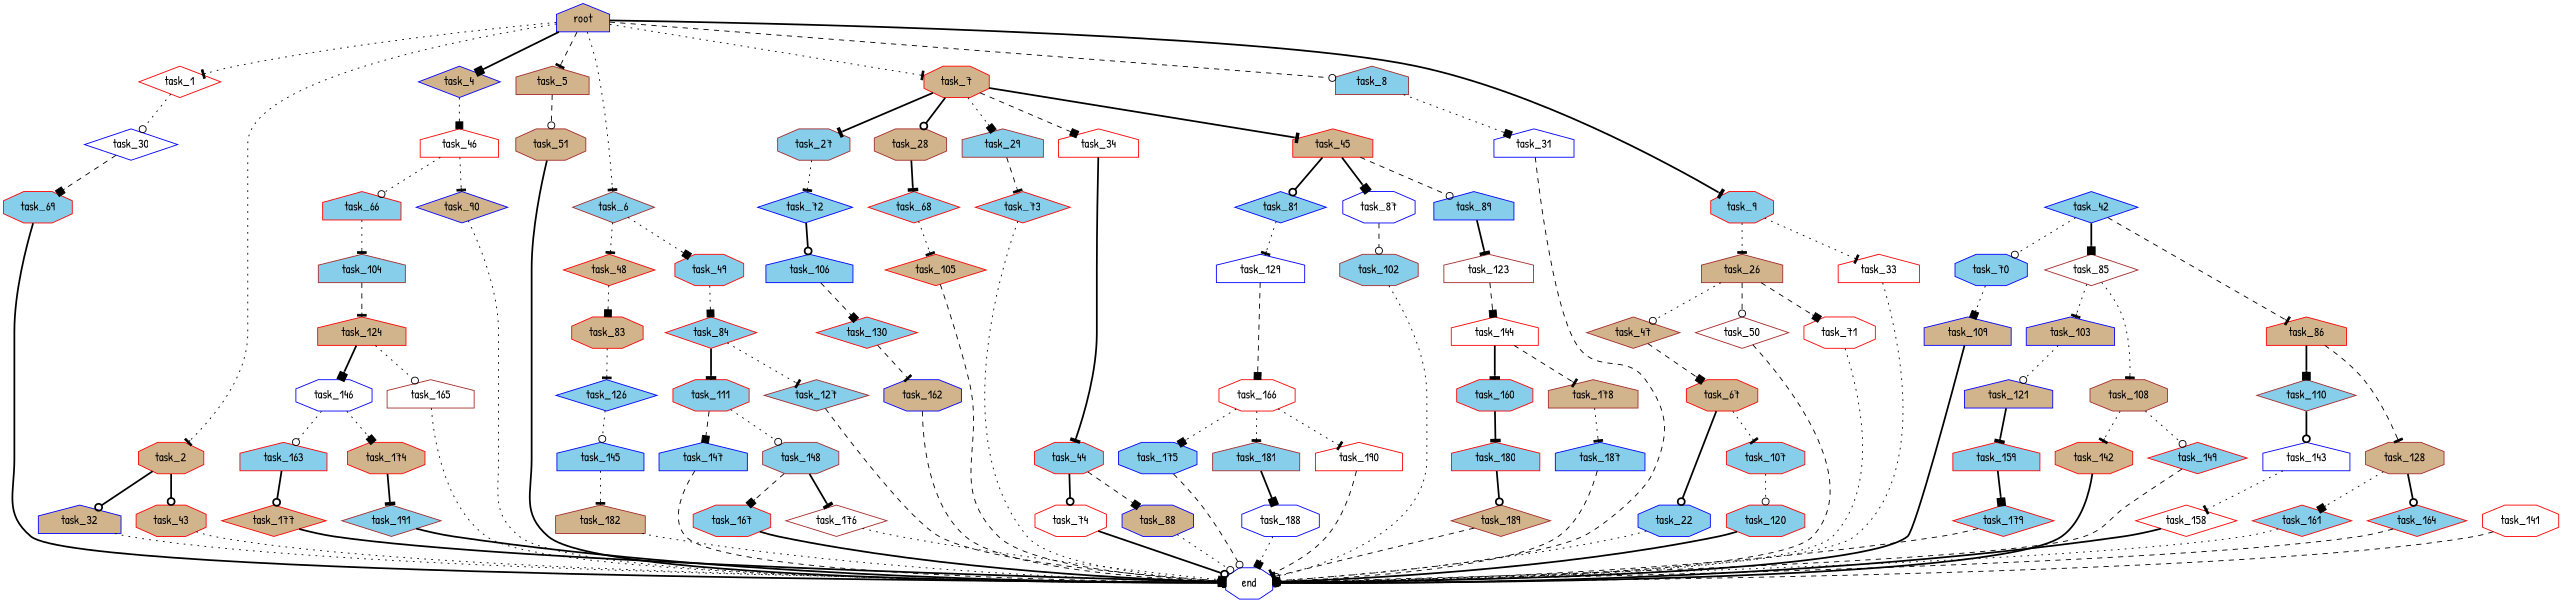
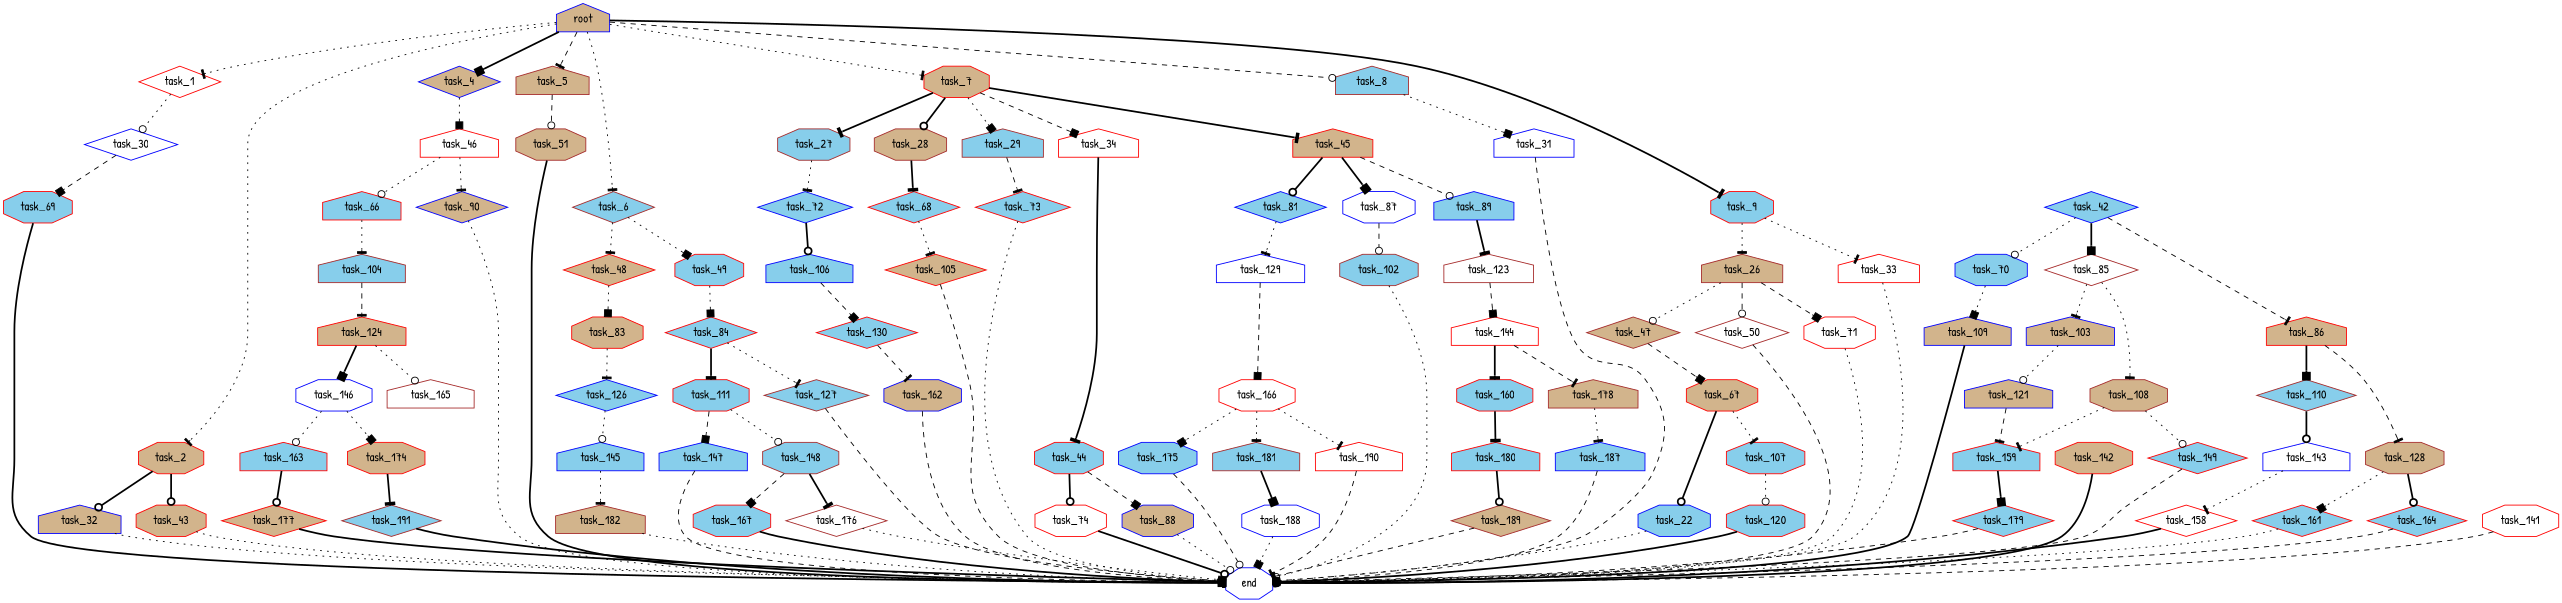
(2003, 423) -> (2003, 423)
(2112, 425) -> (2063, 427)
(780, 574) -> none
